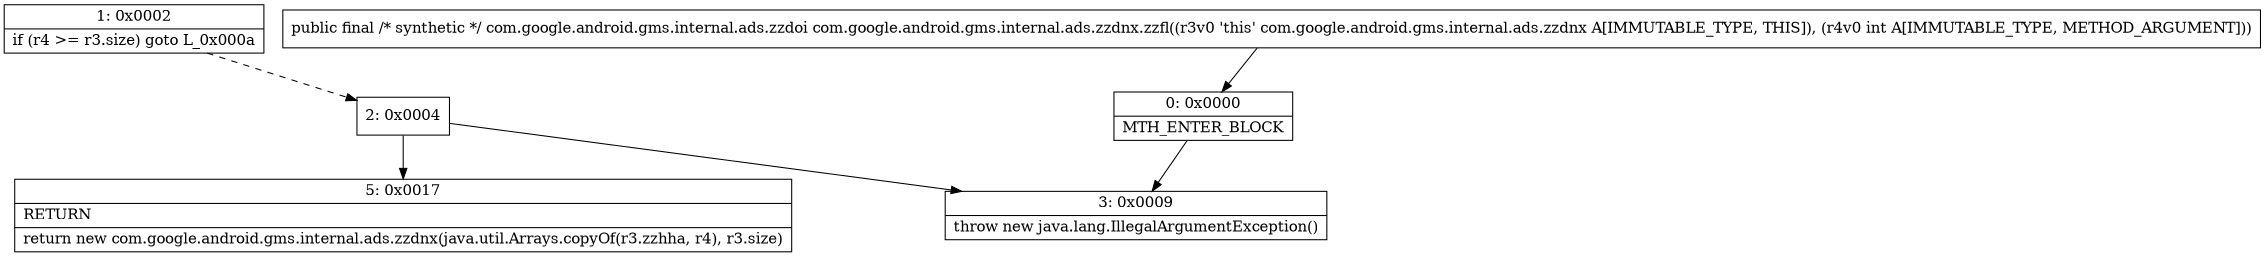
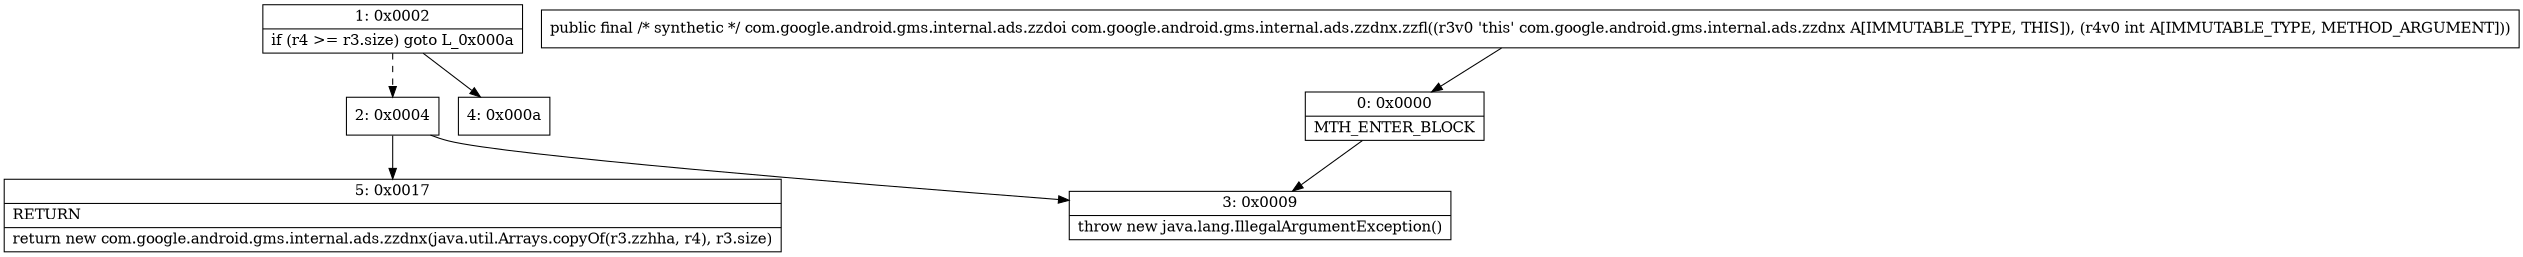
none -> (504, 116)
